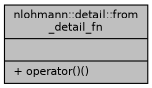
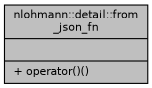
(76, 27) -> (76, 27)
